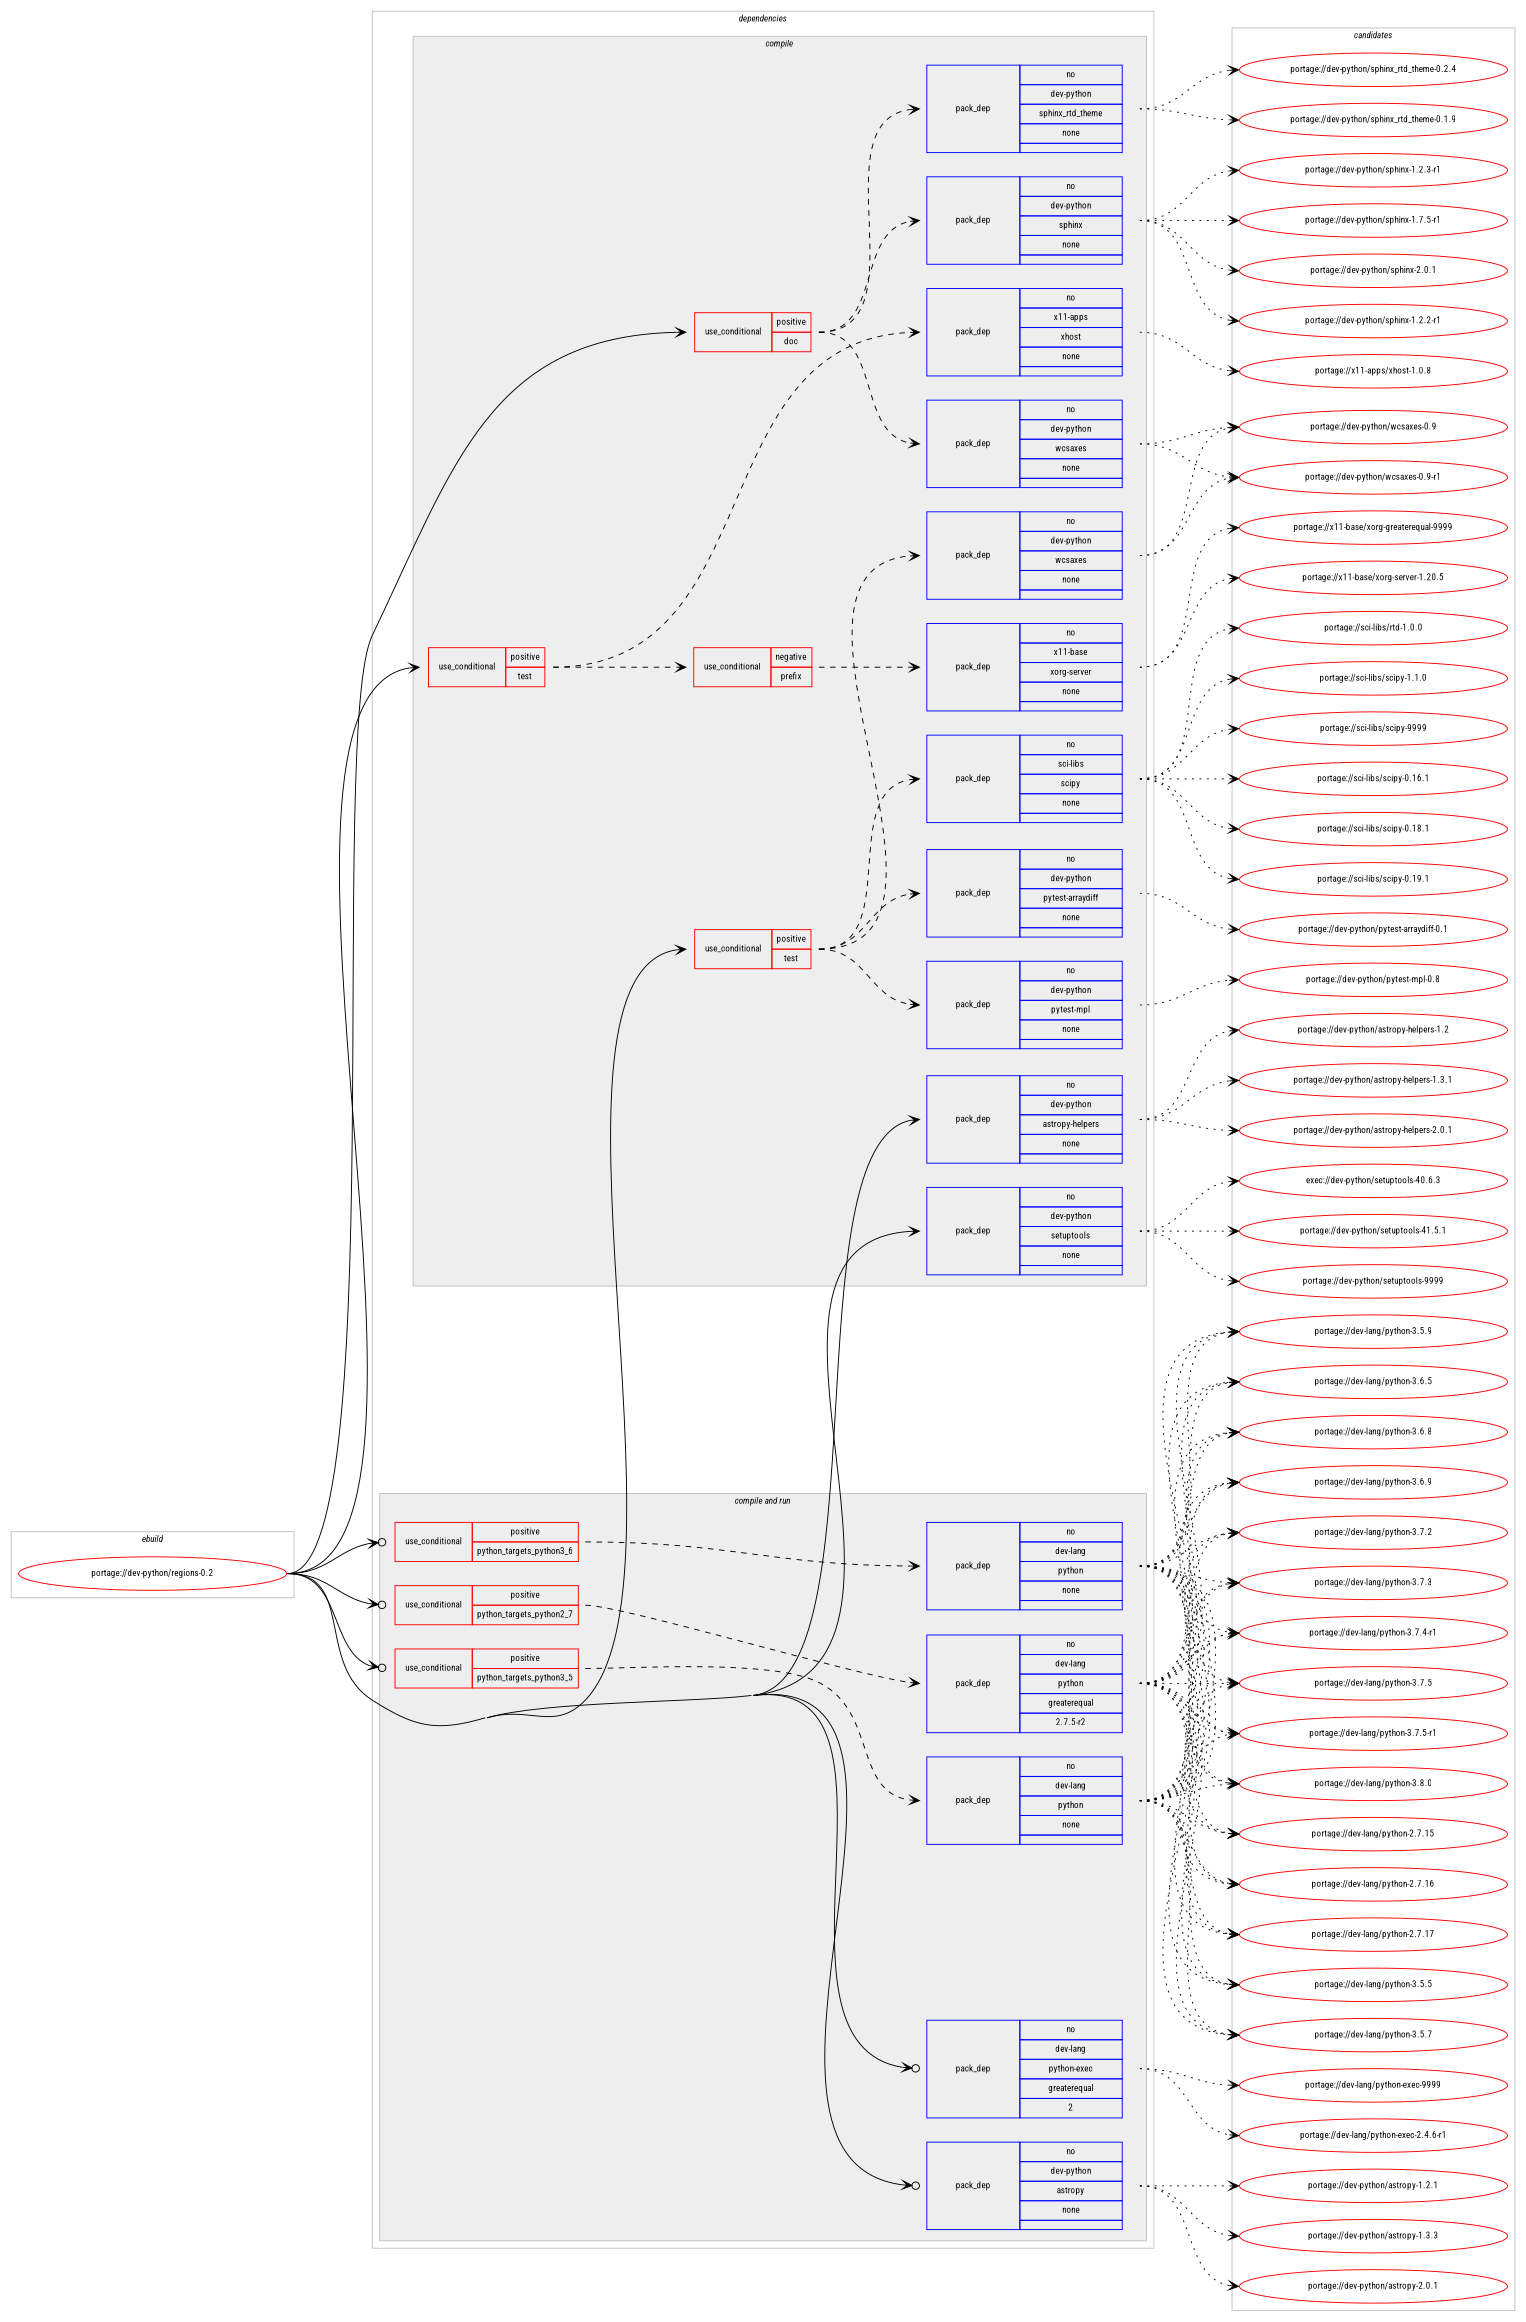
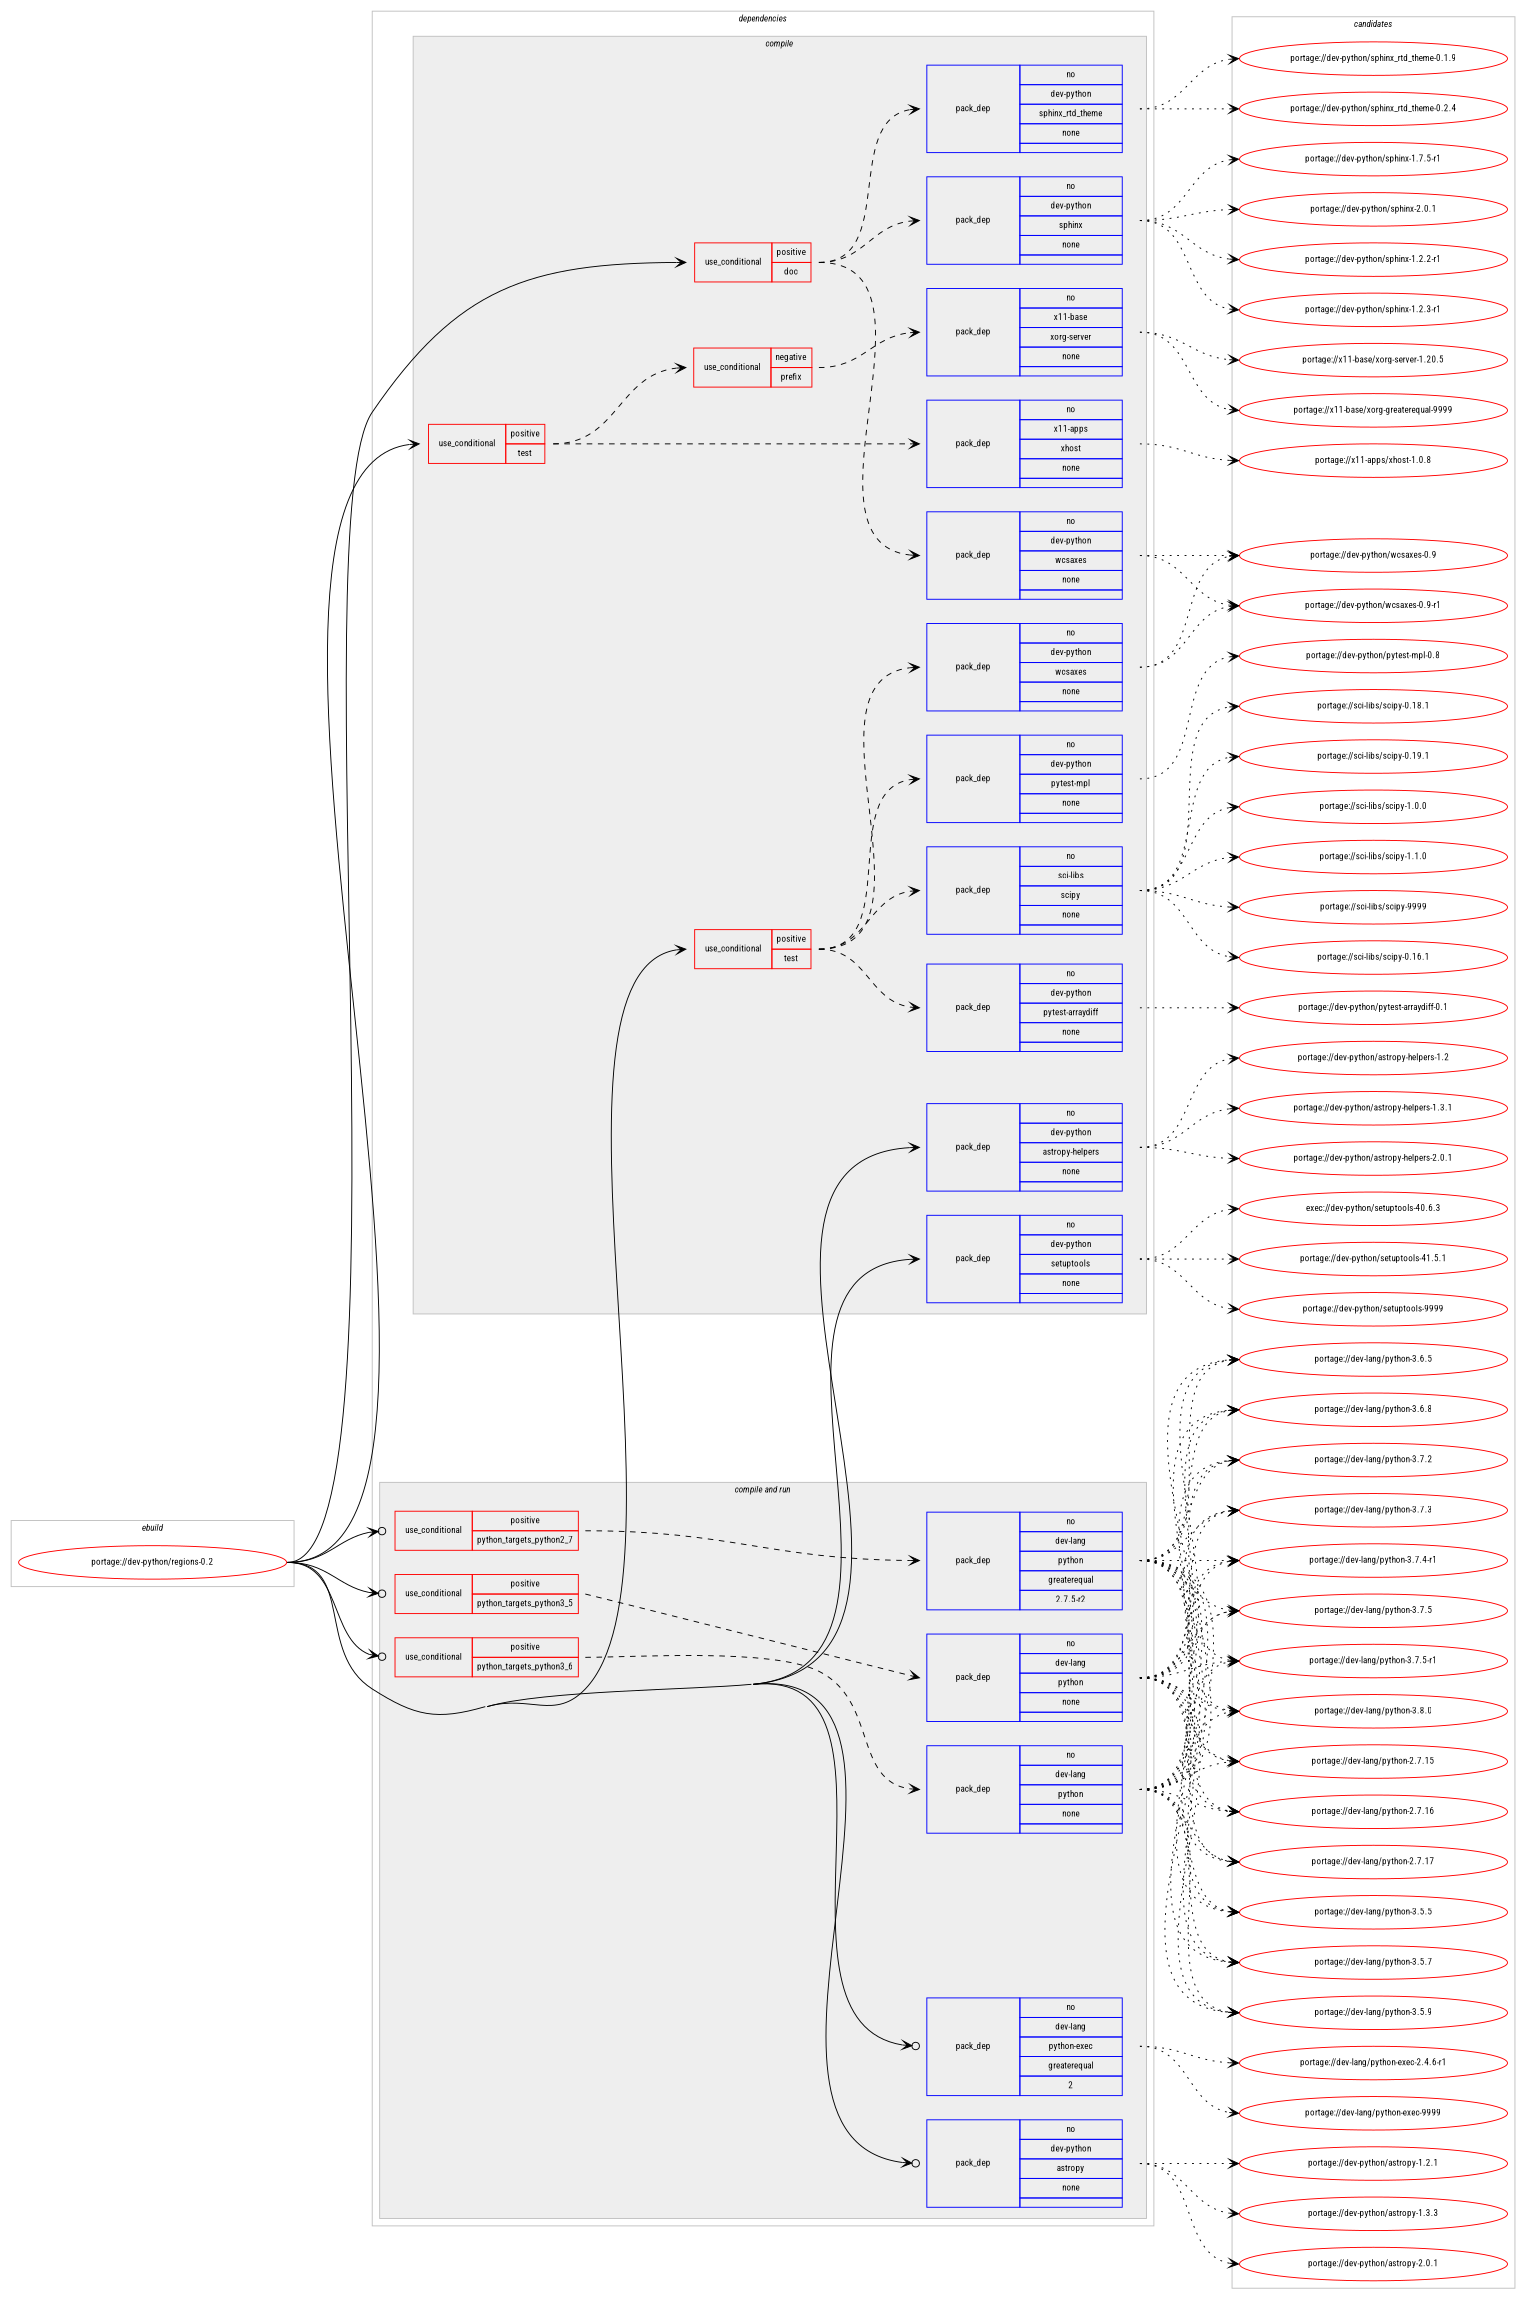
(1374, 628) -> (1374, 807)
(1374, 1482) -> none
